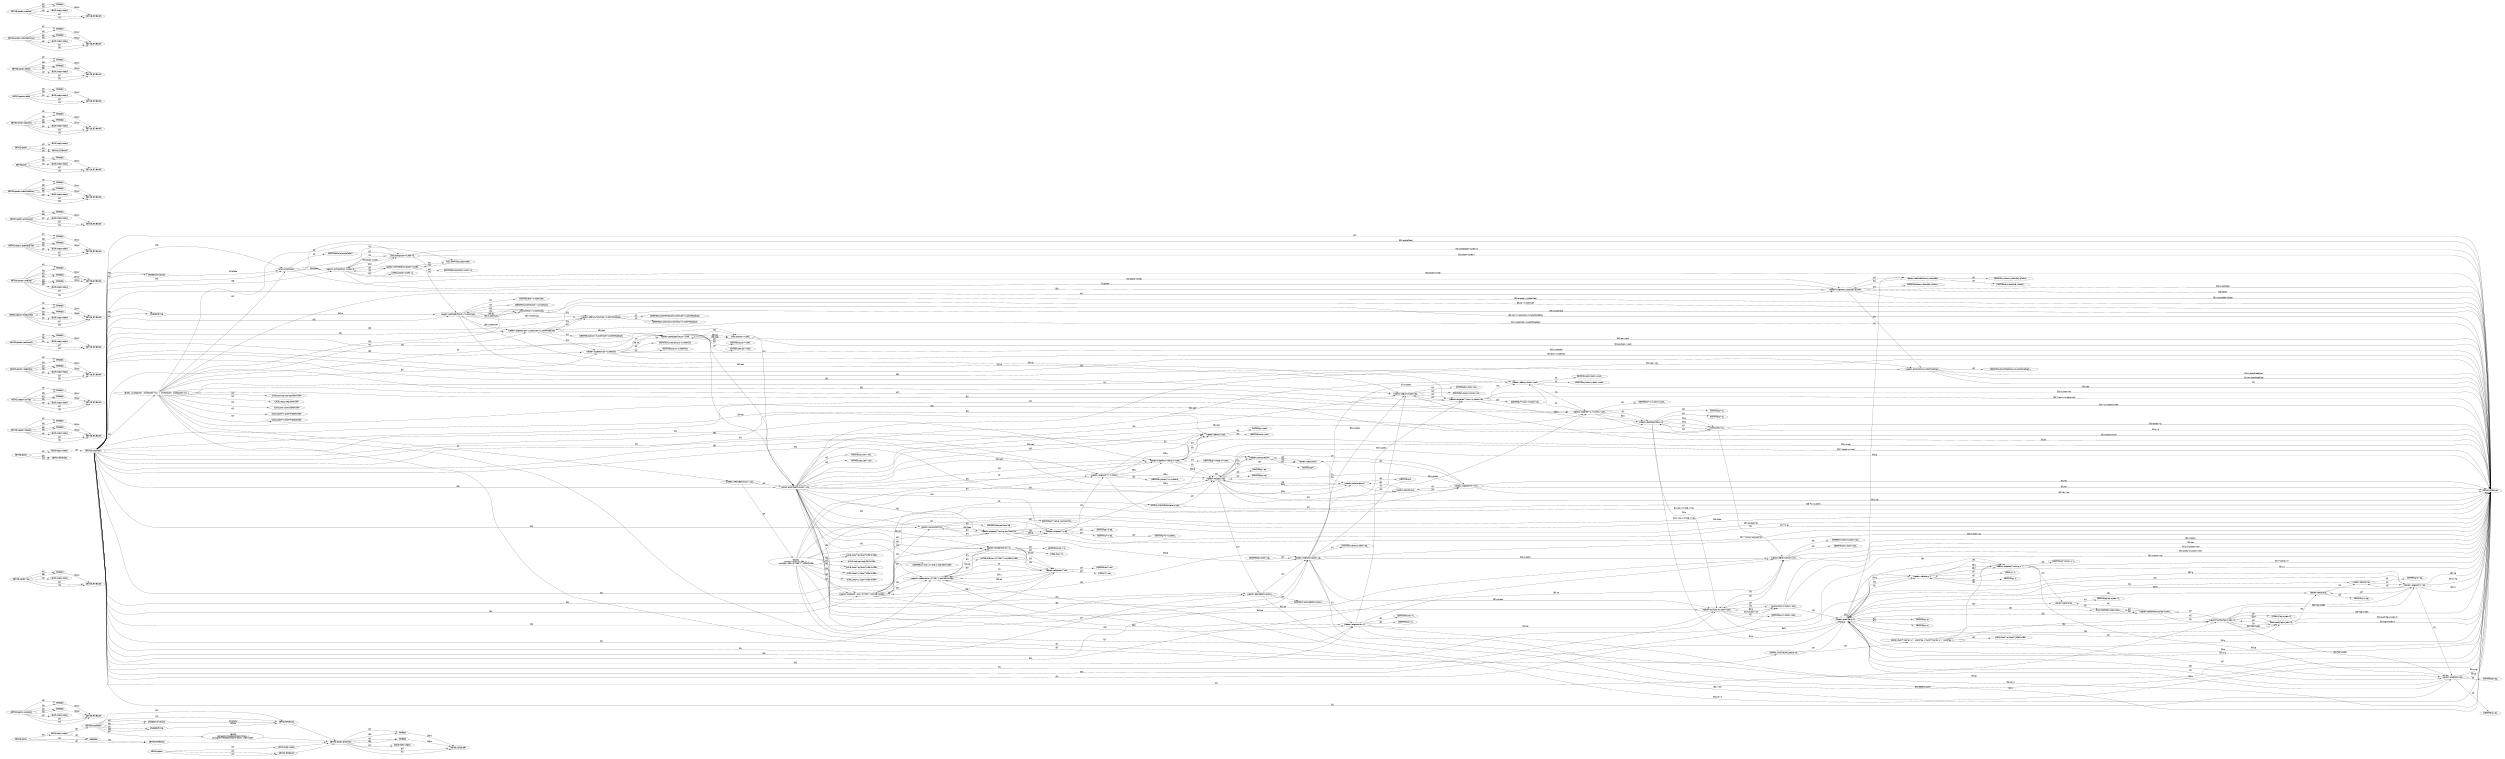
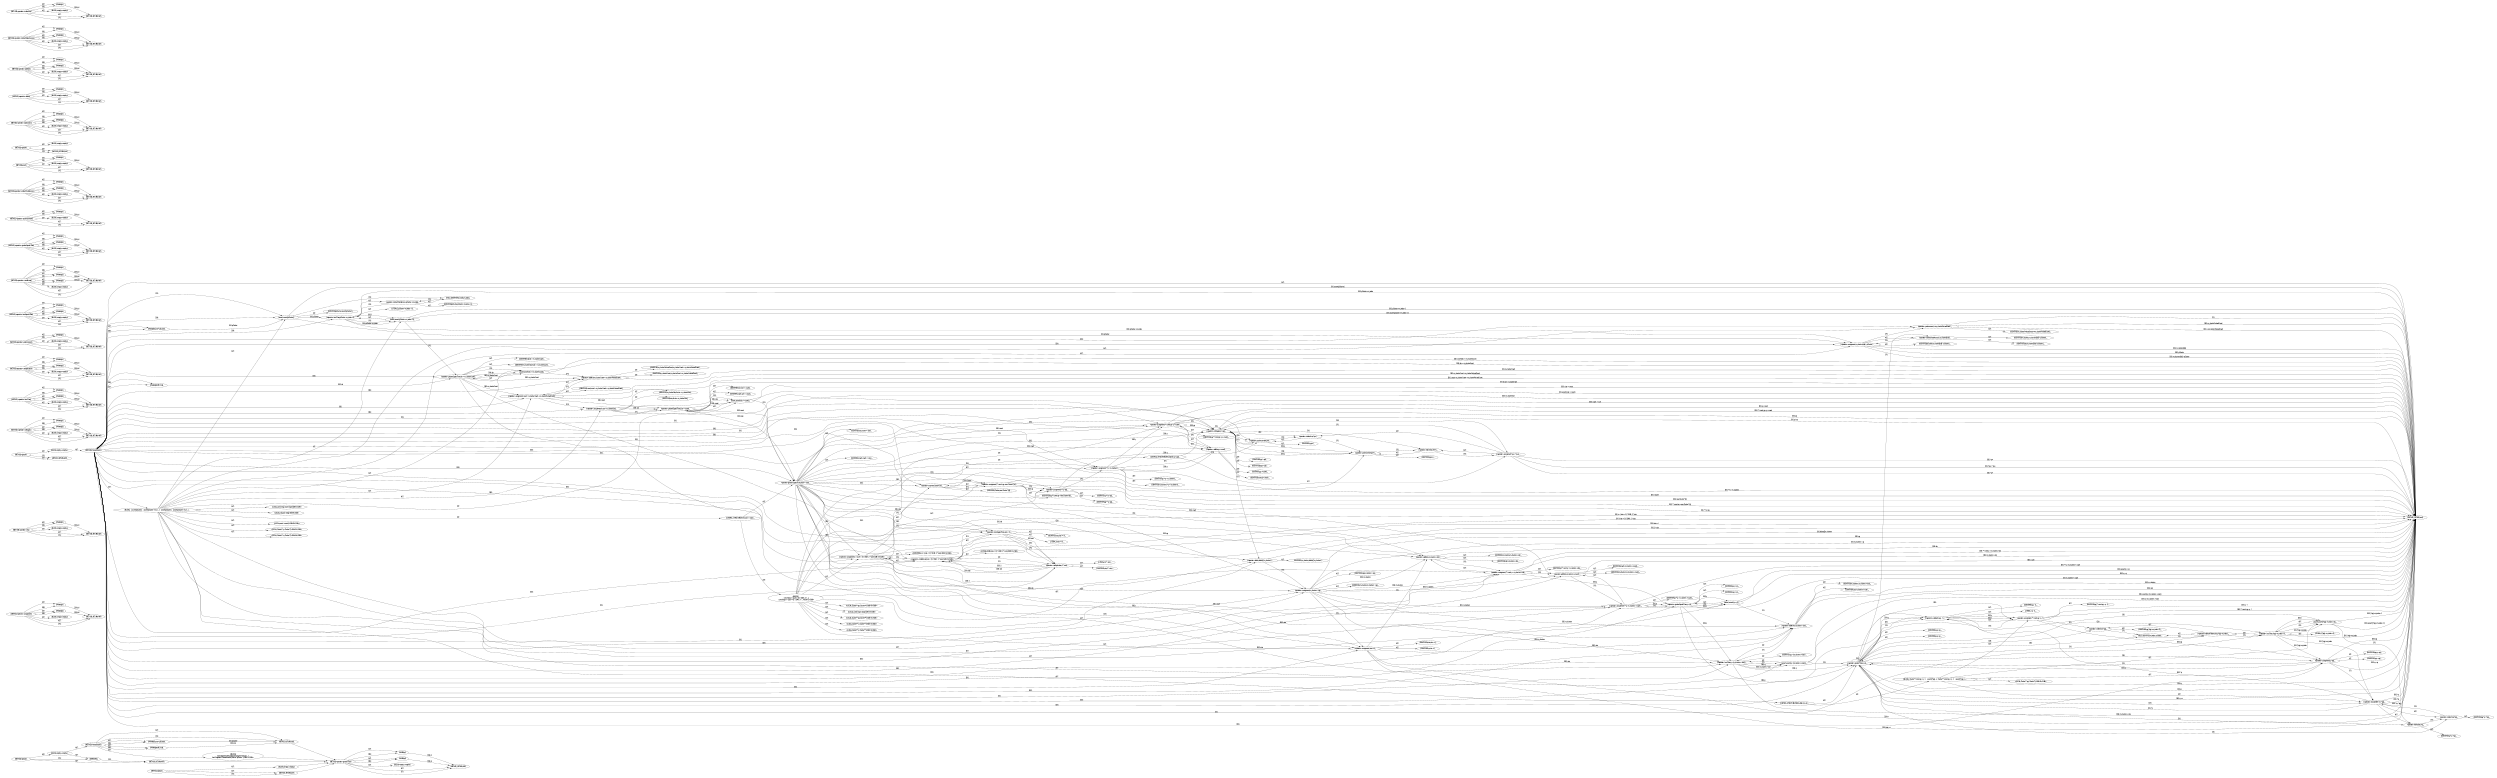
(1133, 536) -> (1133, 479)
(1282, 558) -> (1329, 578)
(2434, 631) -> (2353, 678)
